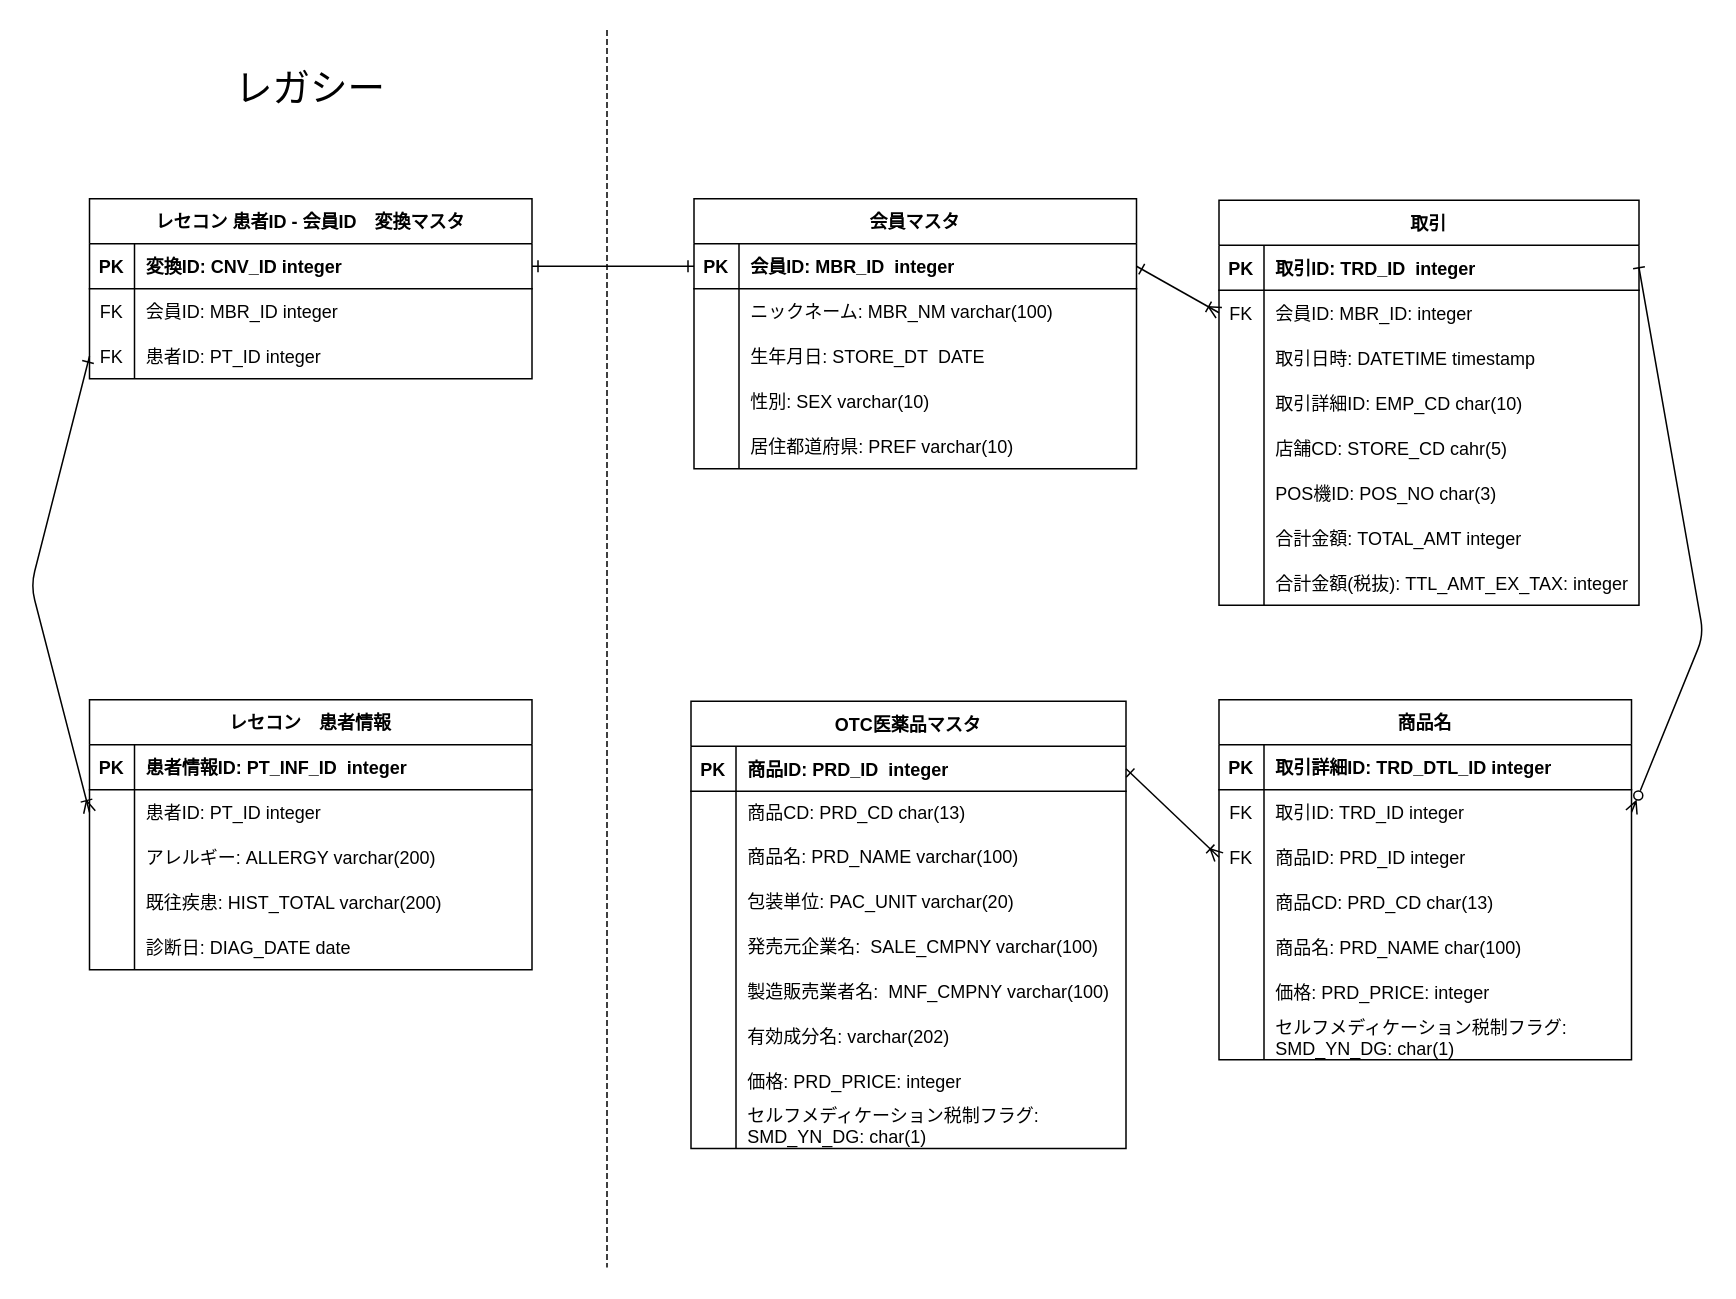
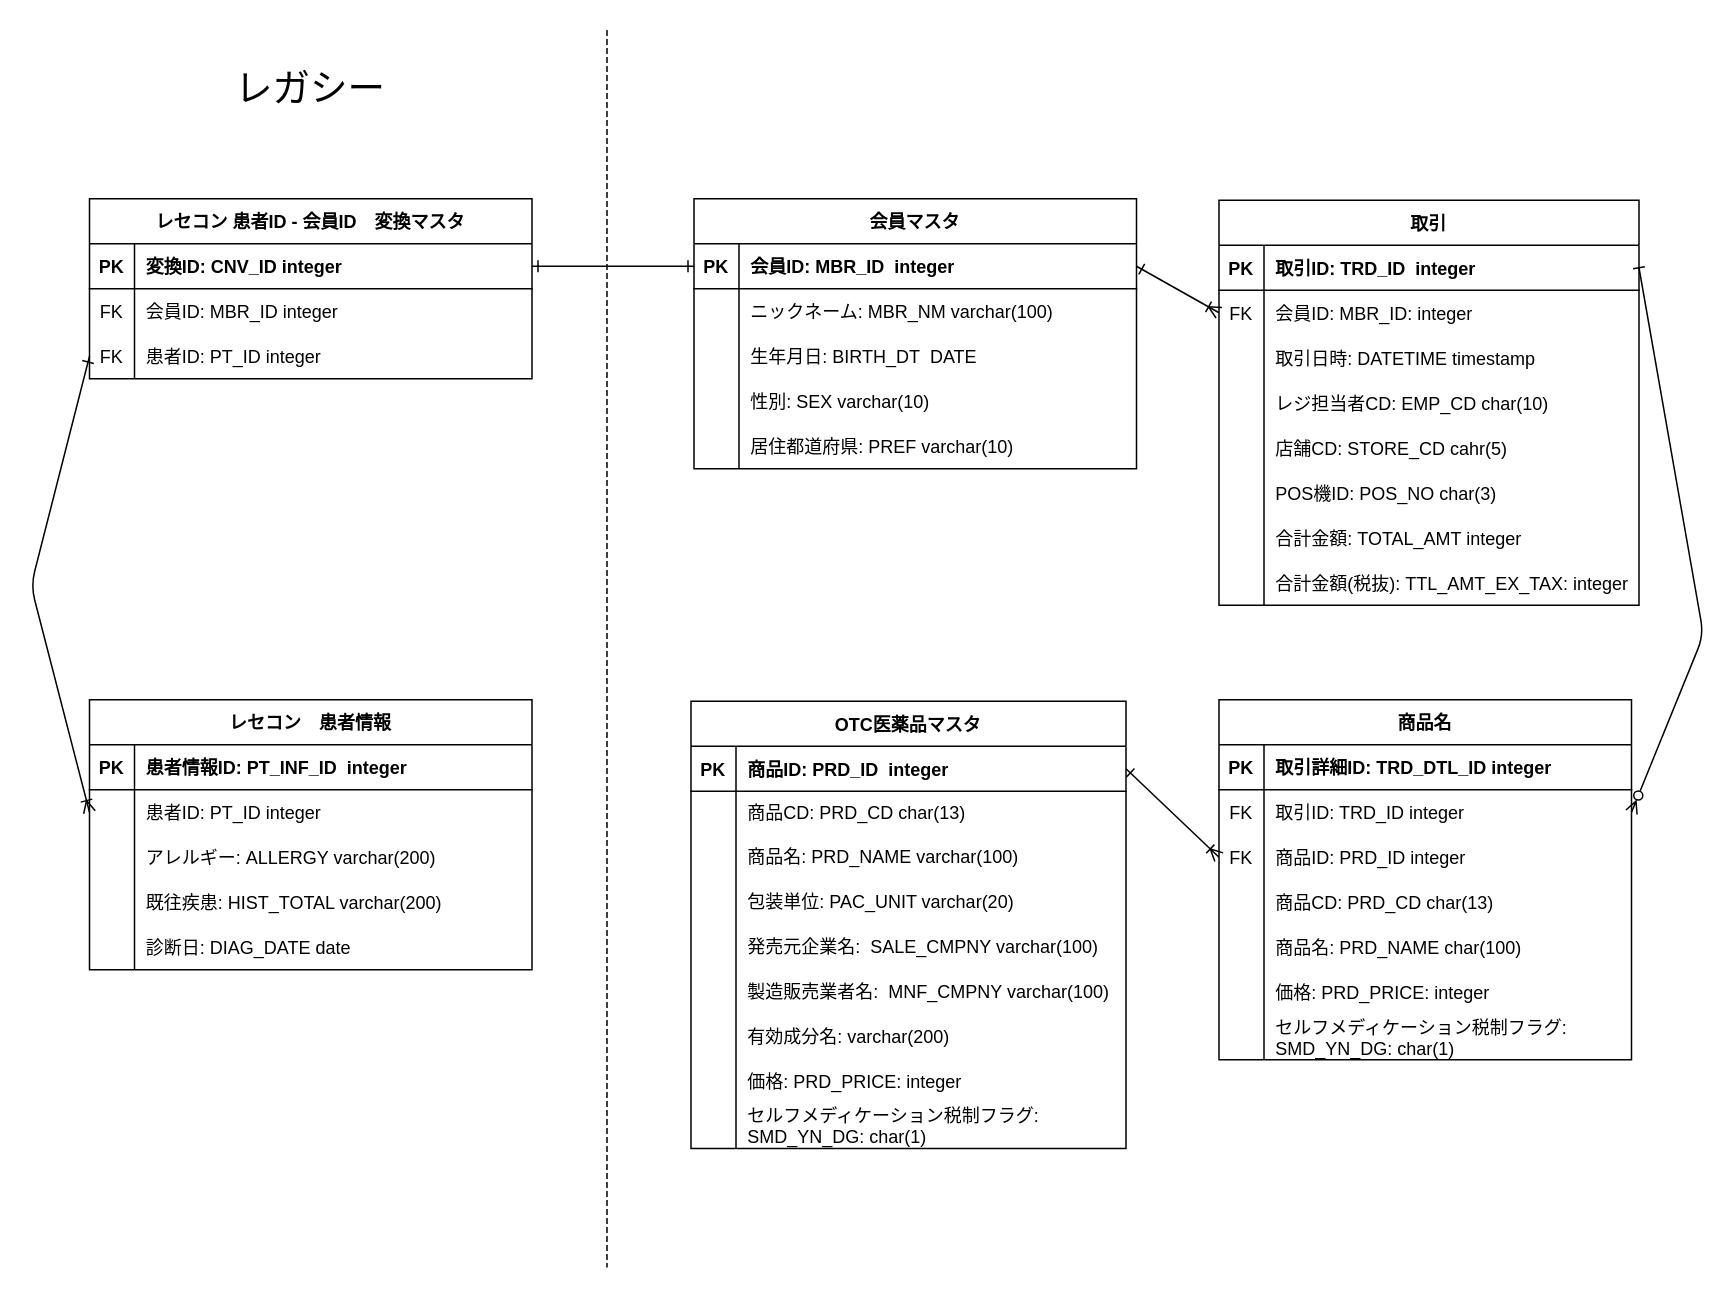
(860, 357) -> (860, 357)
(1400, 404) -> (1409, 404)
(858, 1037) -> (858, 1037)
